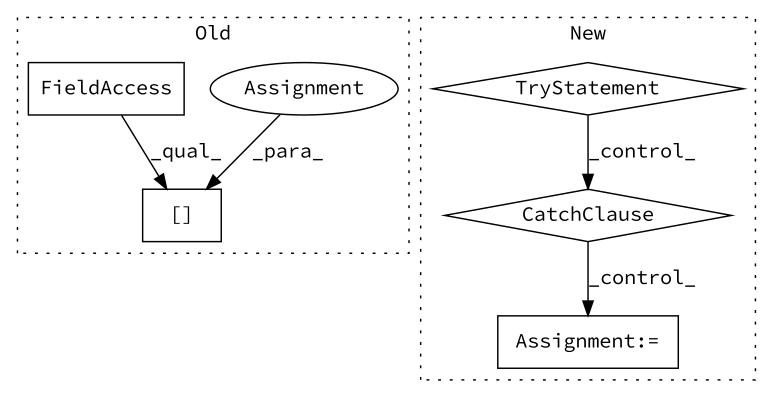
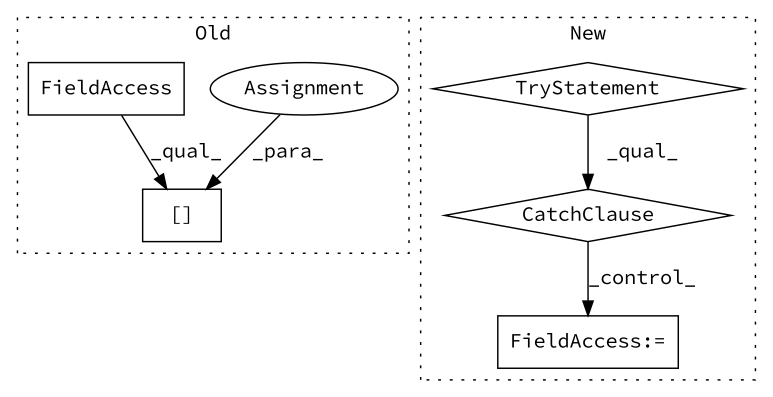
(643, 152) -> (643, 152)
(588, 342) -> (588, 342)
